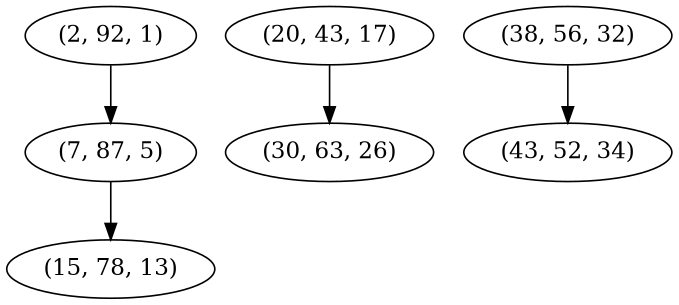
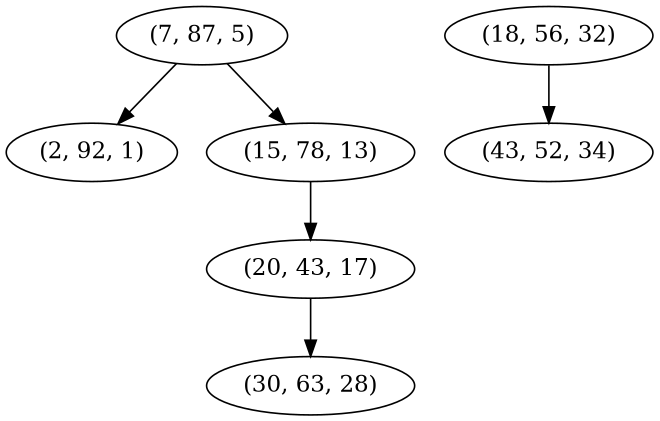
(568, 36) -> (549, 36)
(111, 86) -> (153, 88)
(330, 152) -> (311, 386)
none -> (311, 203)
